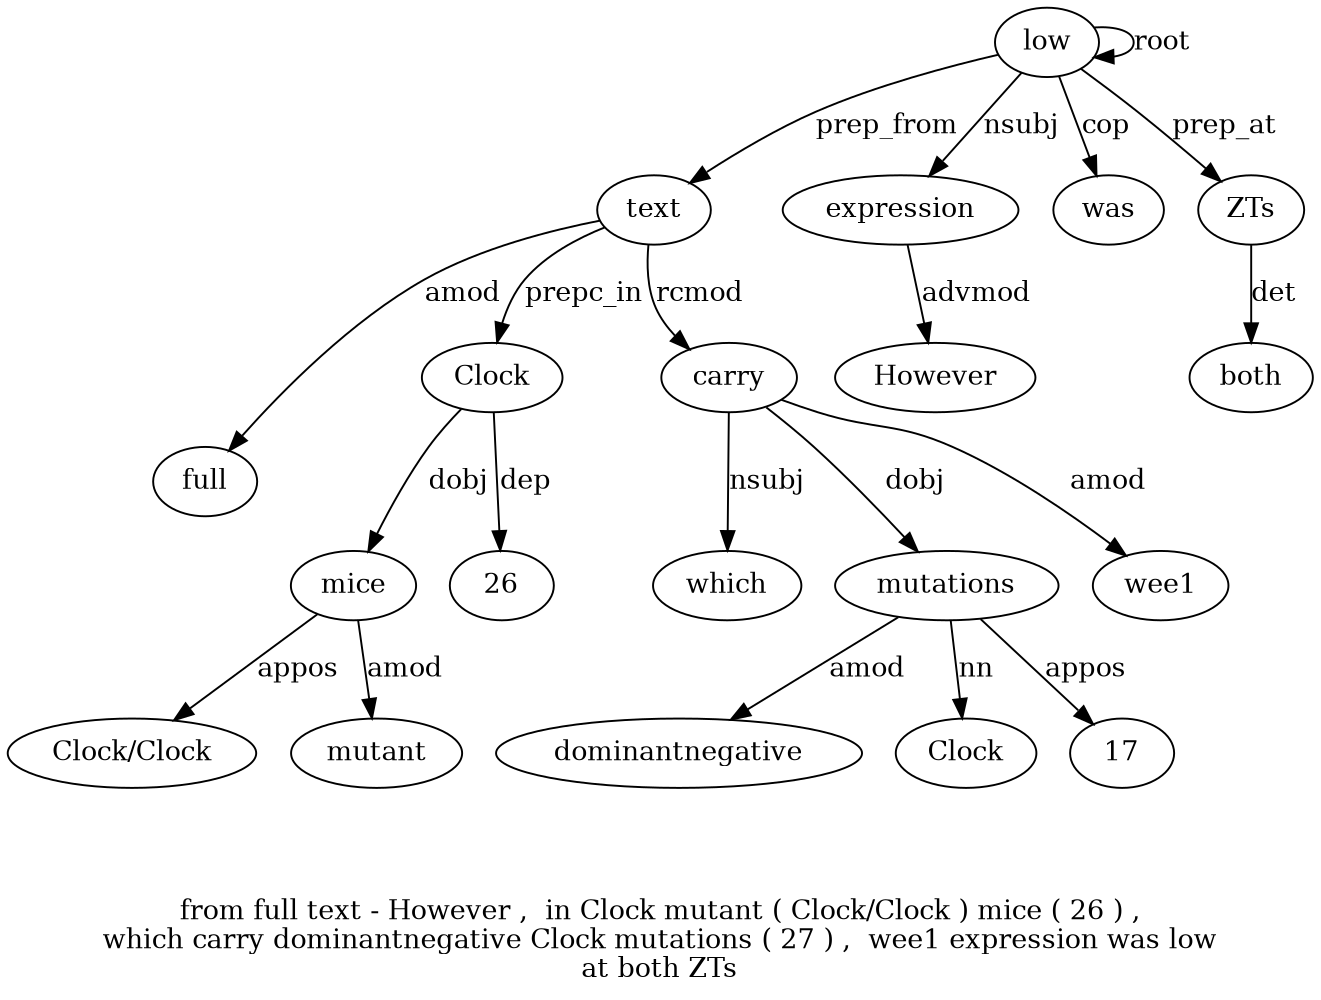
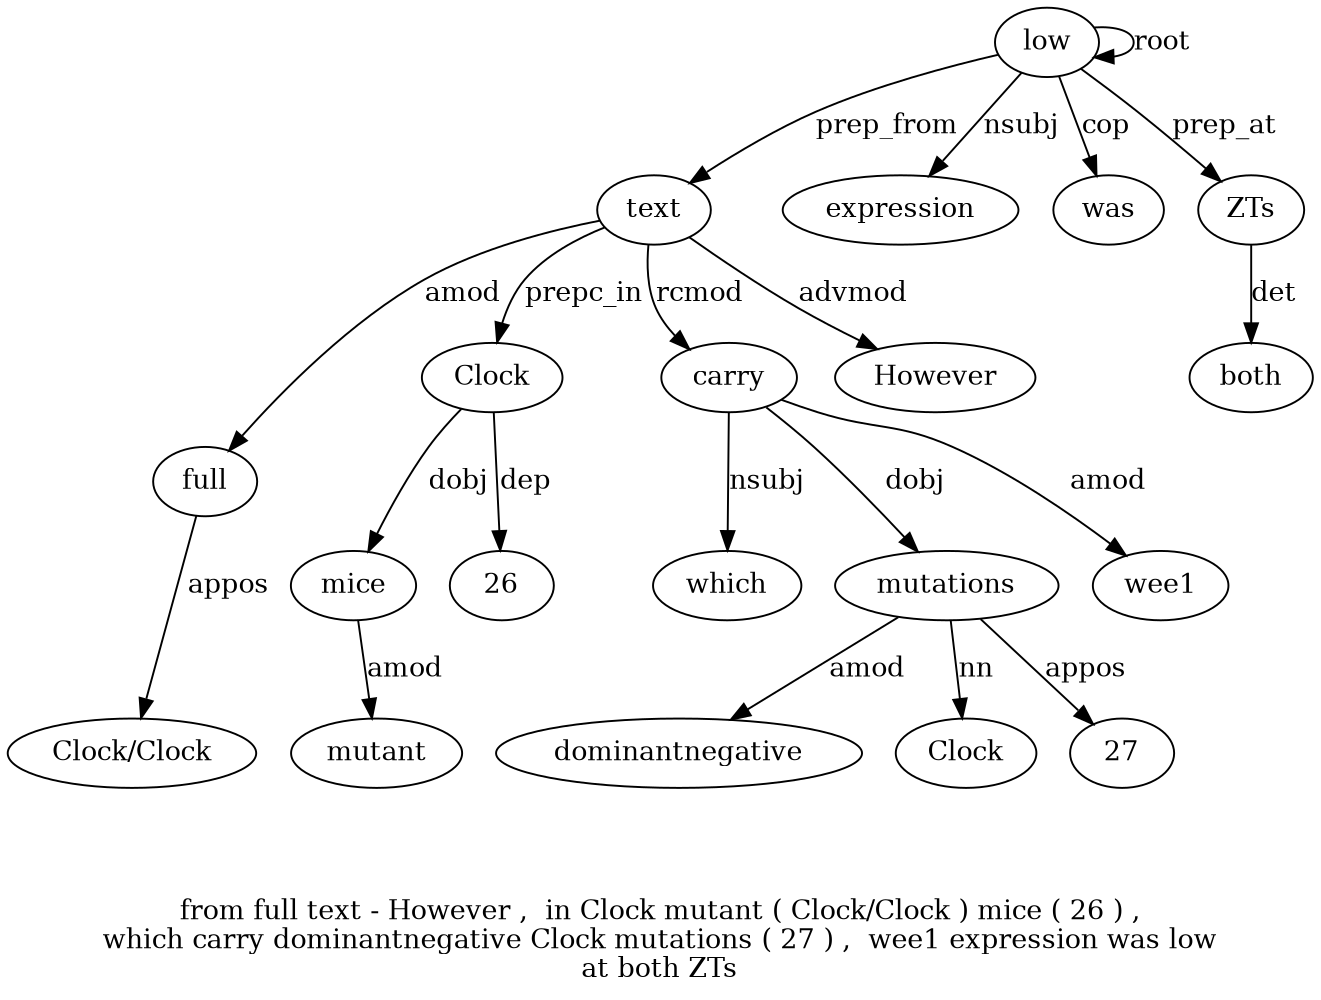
(916, 284) -> (772, 292)
(254, 661) -> (171, 607)
(1122, 753) -> (1122, 753)
